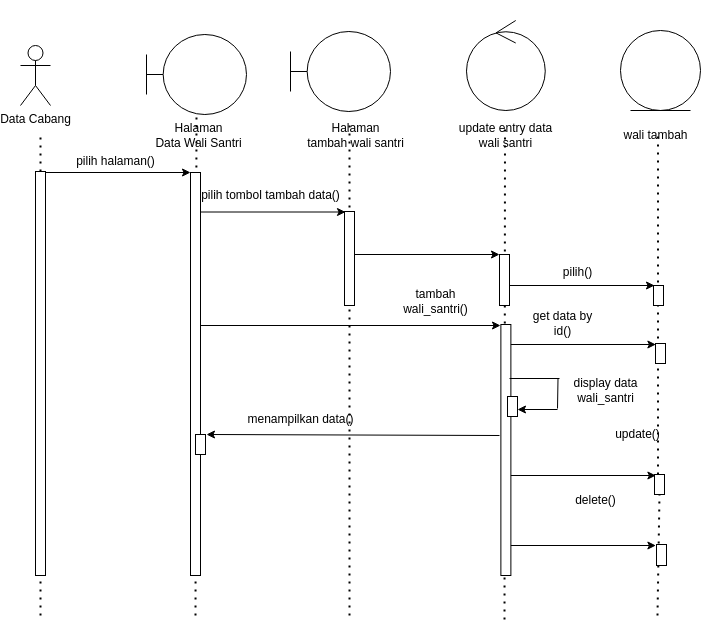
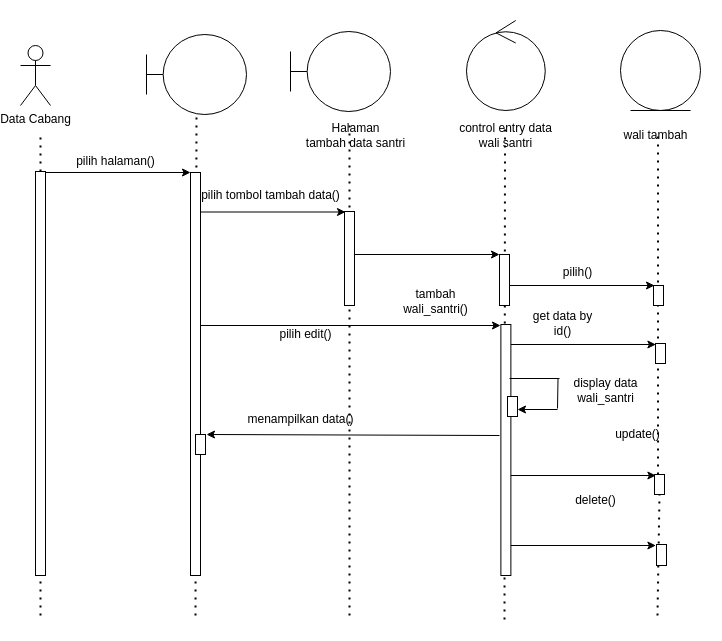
(199, 136) -> none
(356, 136) -> (356, 136)
(506, 136) -> (506, 136)
none -> (306, 335)
